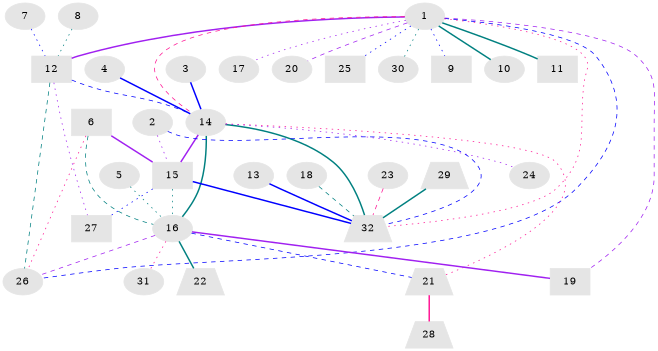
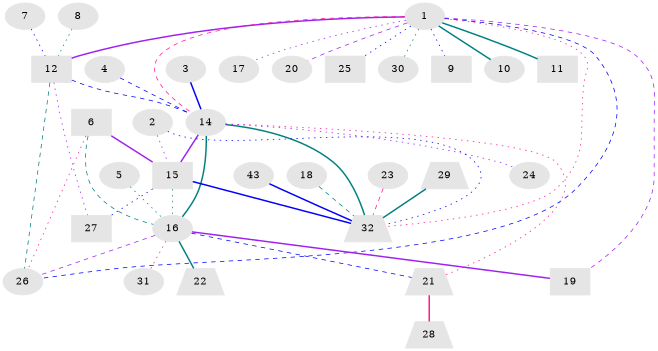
(155, 96) -> (155, 96)
(332, 137) -> (332, 137)
(254, 176) -> (254, 176)
